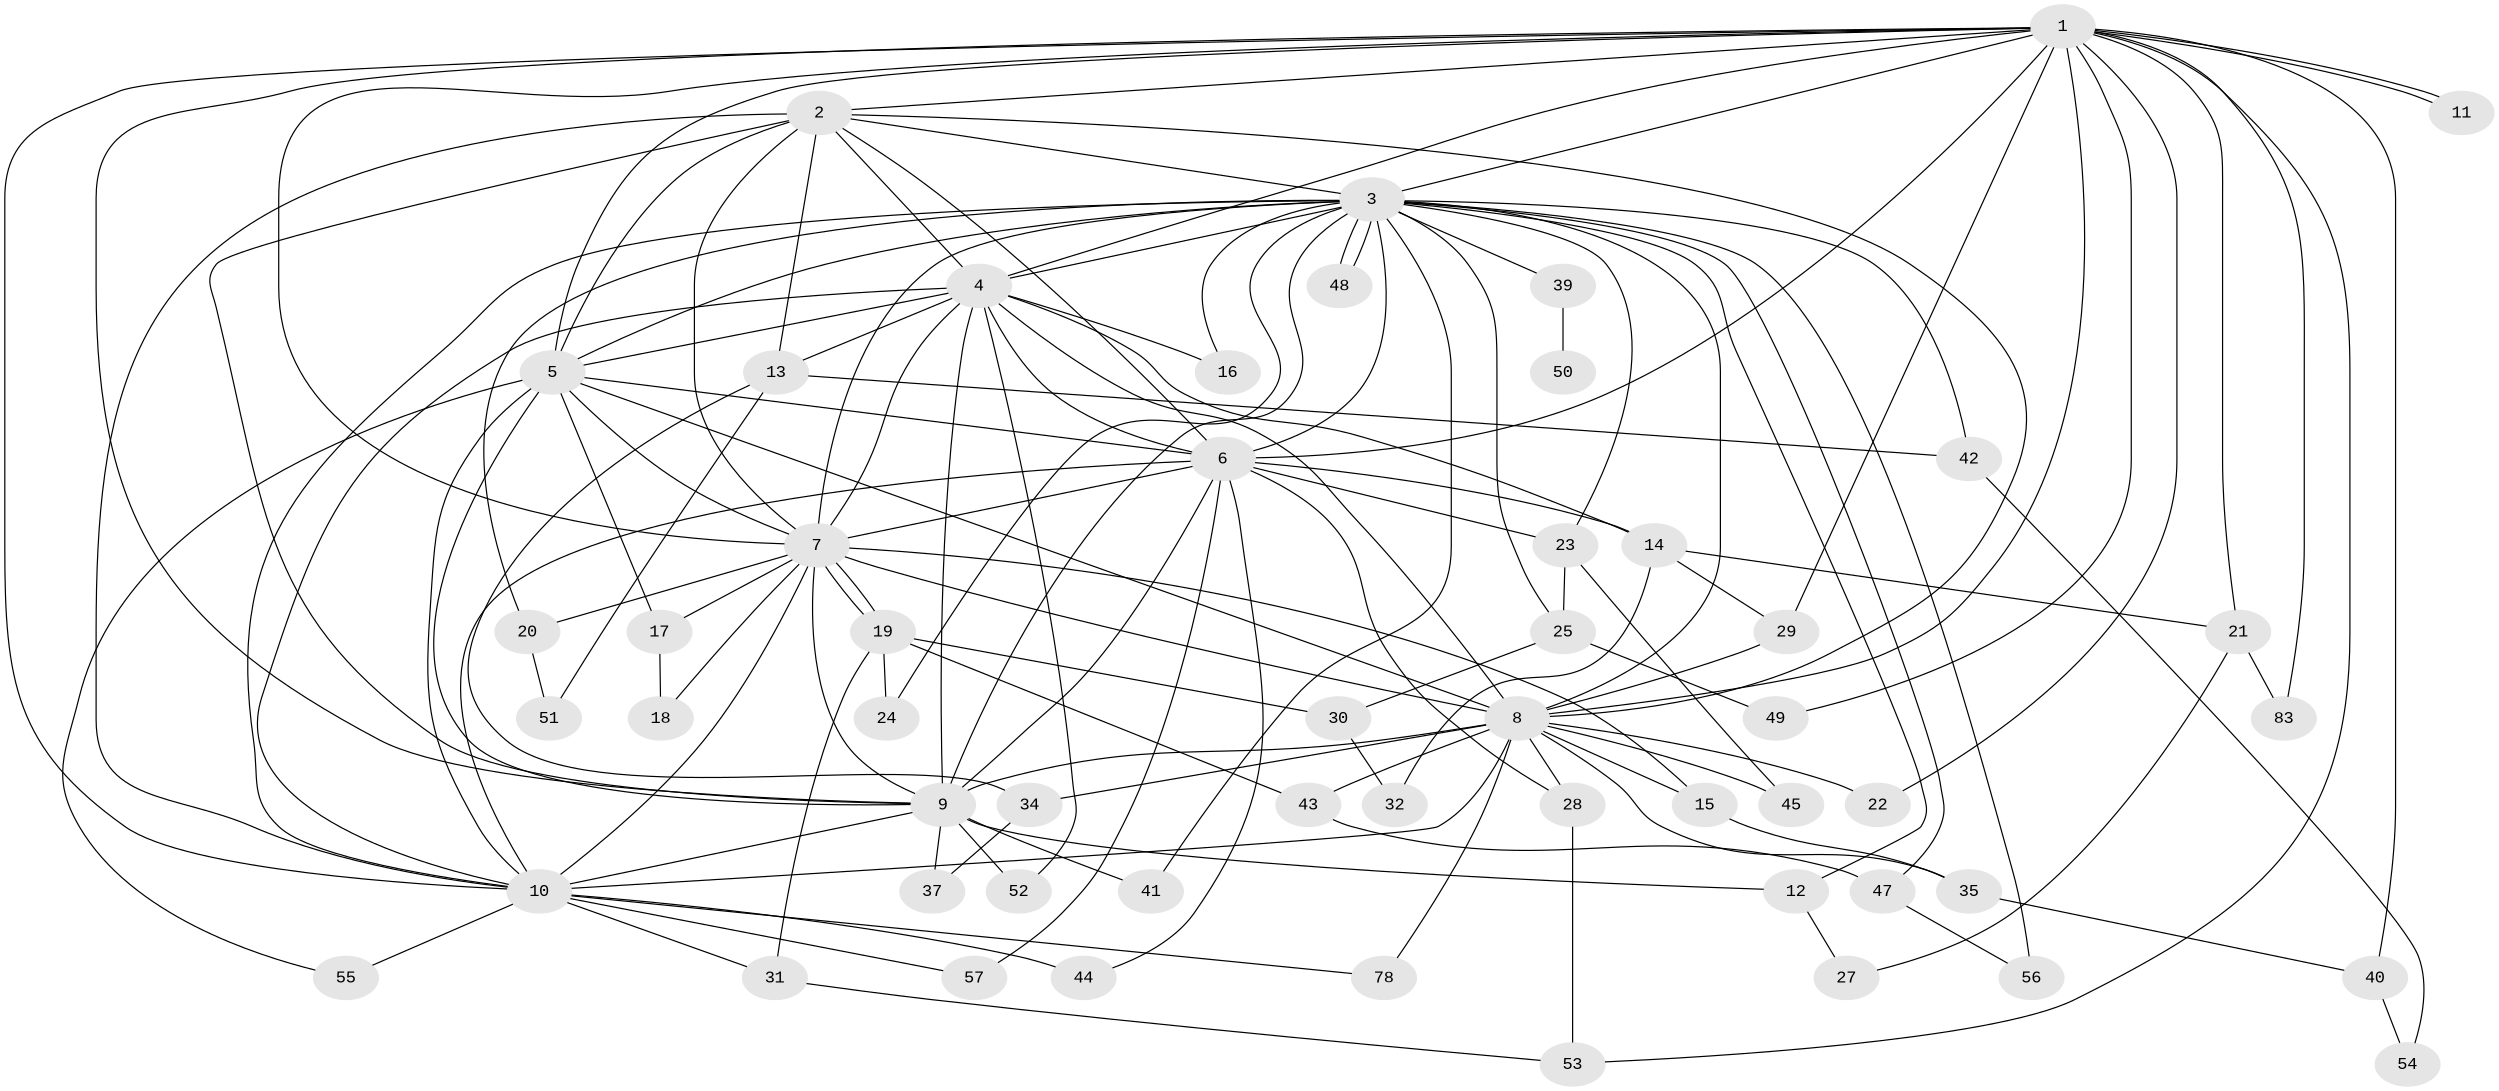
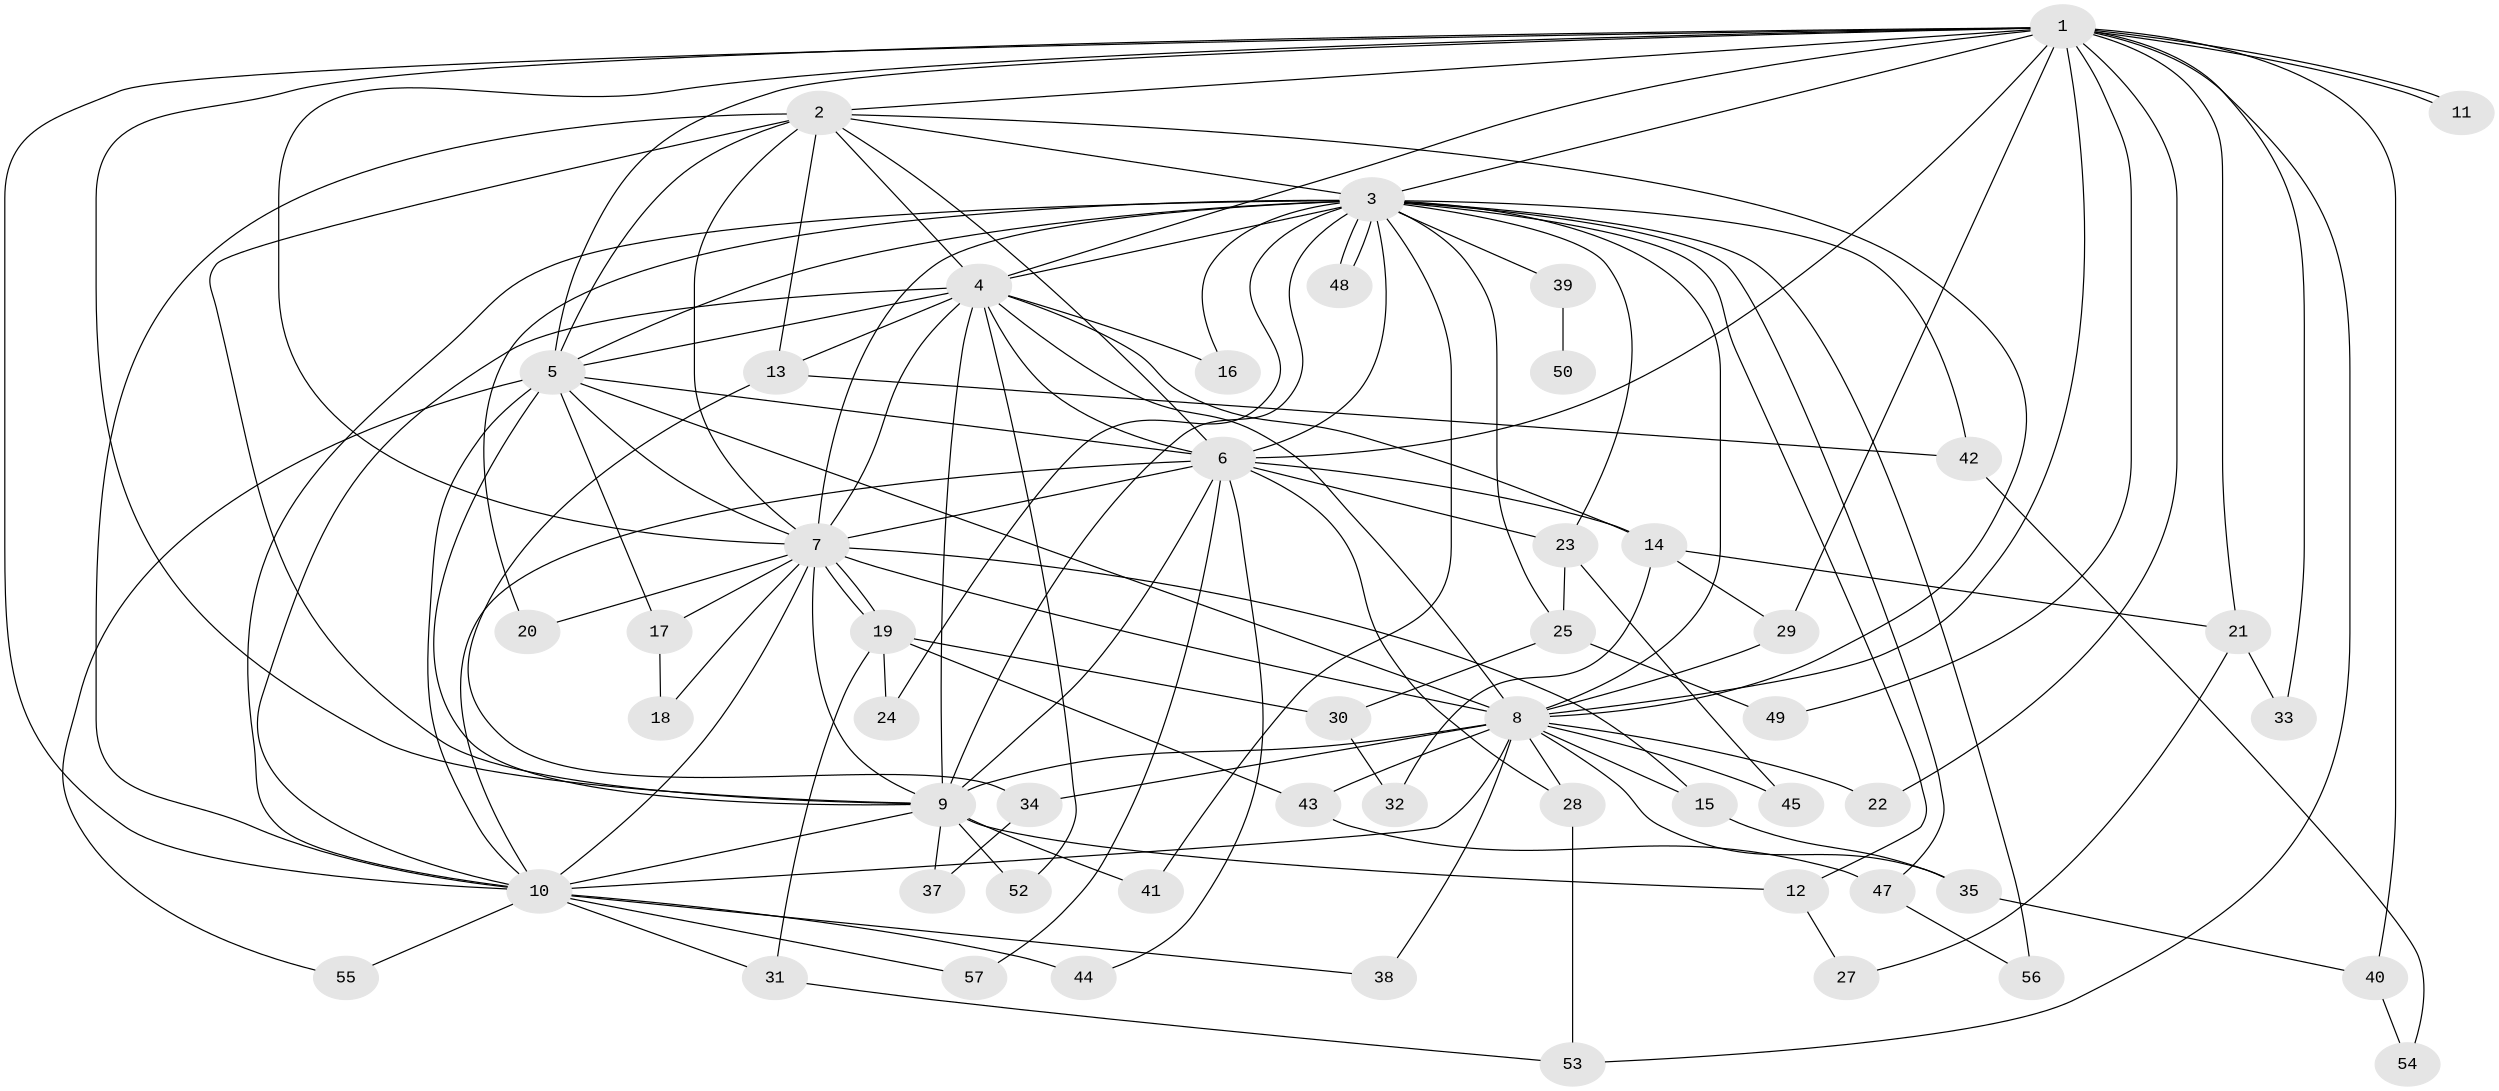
(549, 718) -> none
(2284, 718) -> (2284, 718)
(1384, 978) -> (1384, 978)
